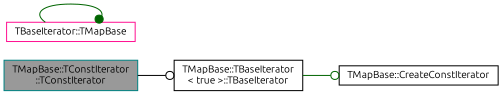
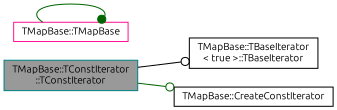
(71, 32) -> (71, 32)
(317, 75) -> (152, 85)
